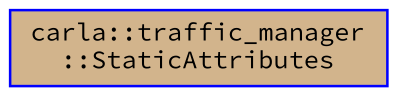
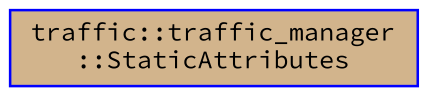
(199, 48) -> (214, 48)
